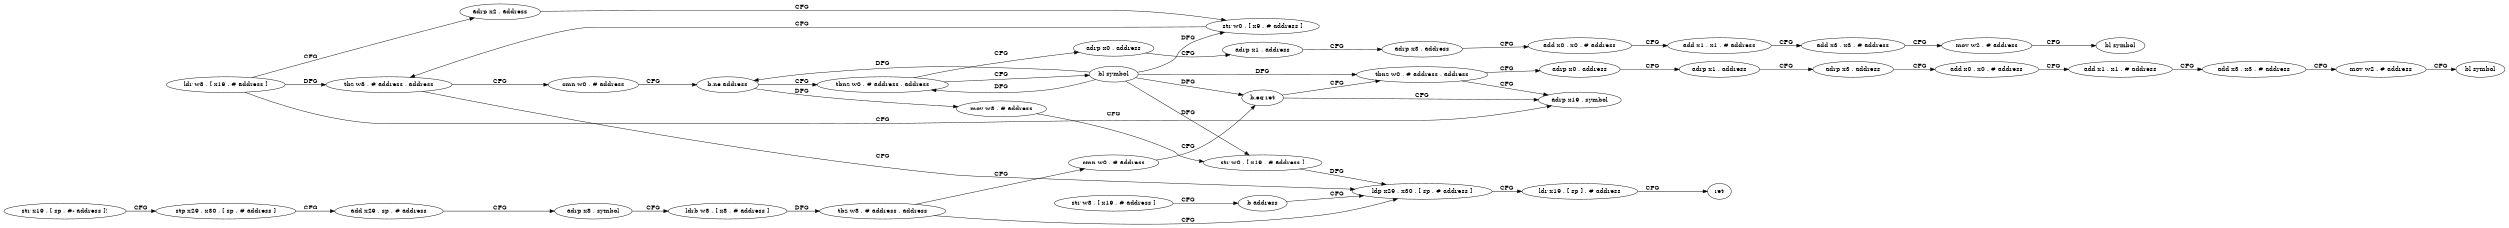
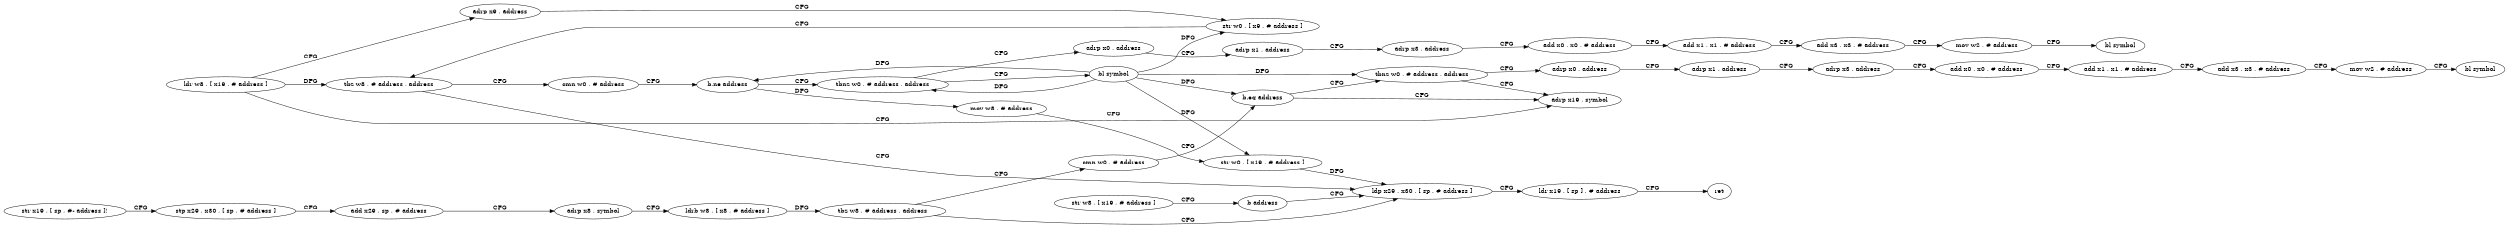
(500, 12) -> (500, 12)
(1263, 98) -> (1263, 98)
